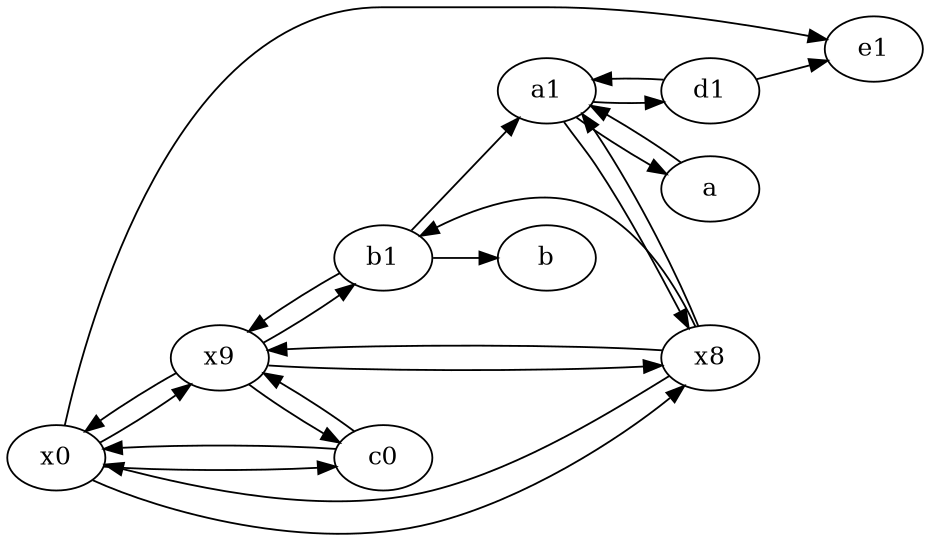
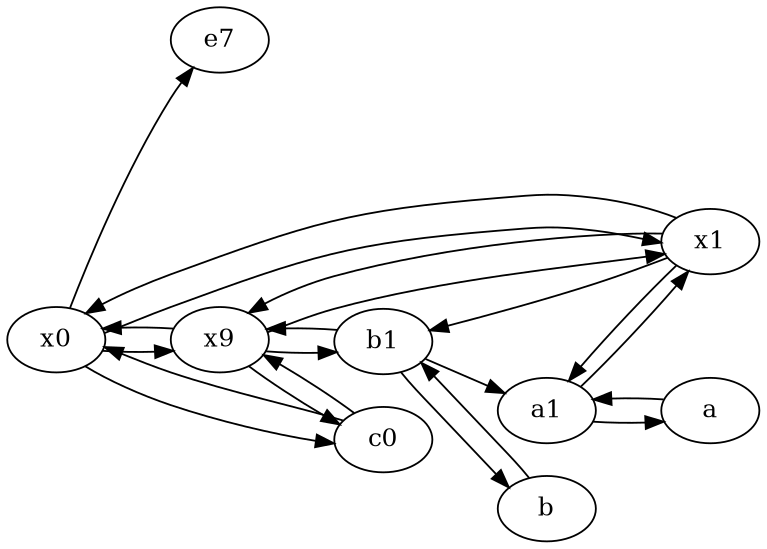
(874, 49) -> (220, 40)
(710, 91) -> none
(710, 358) -> (710, 242)
none -> (482, 427)
